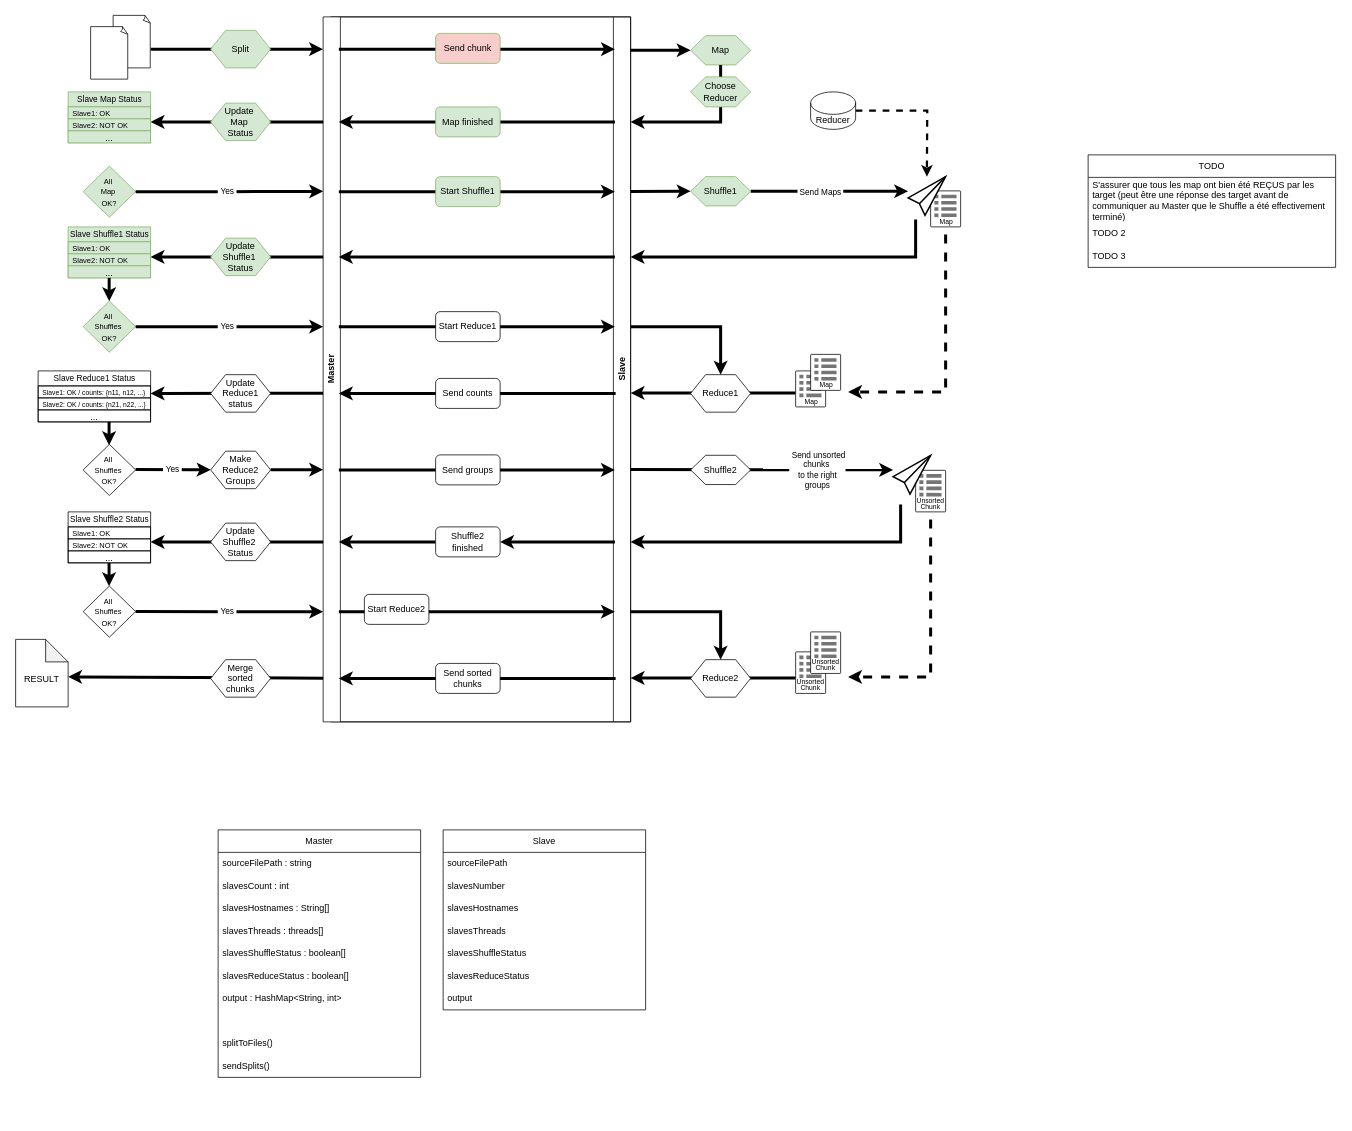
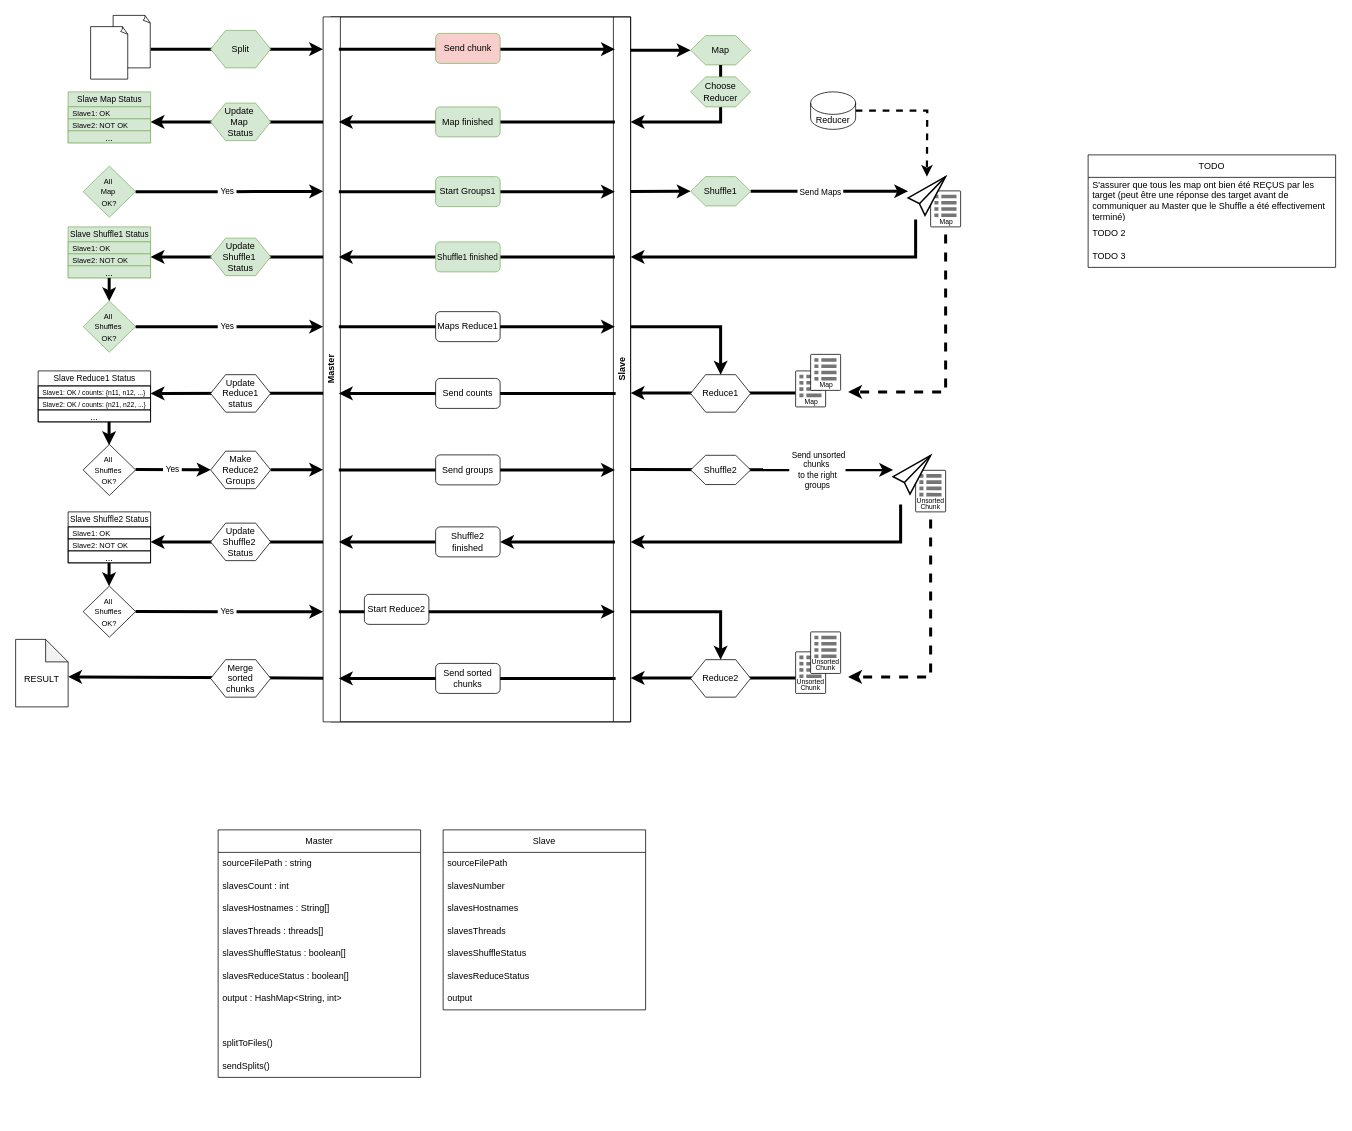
(468, 192) -> (468, 192)
none -> (468, 257)
(468, 327) -> (468, 327)
